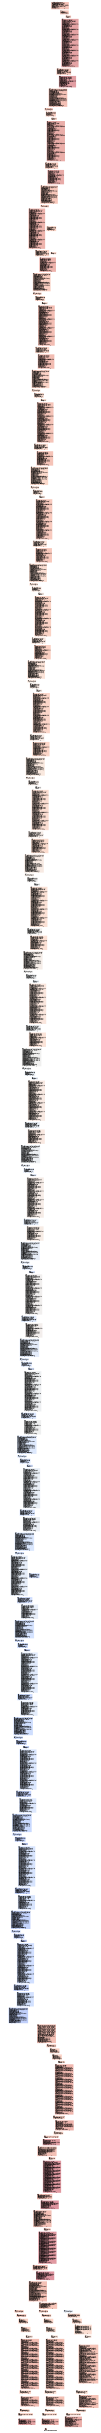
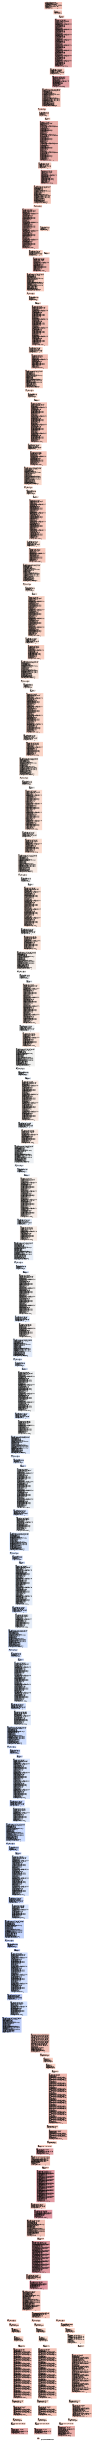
none -> (22, 1563)
(68, 2311) -> (60, 2321)
